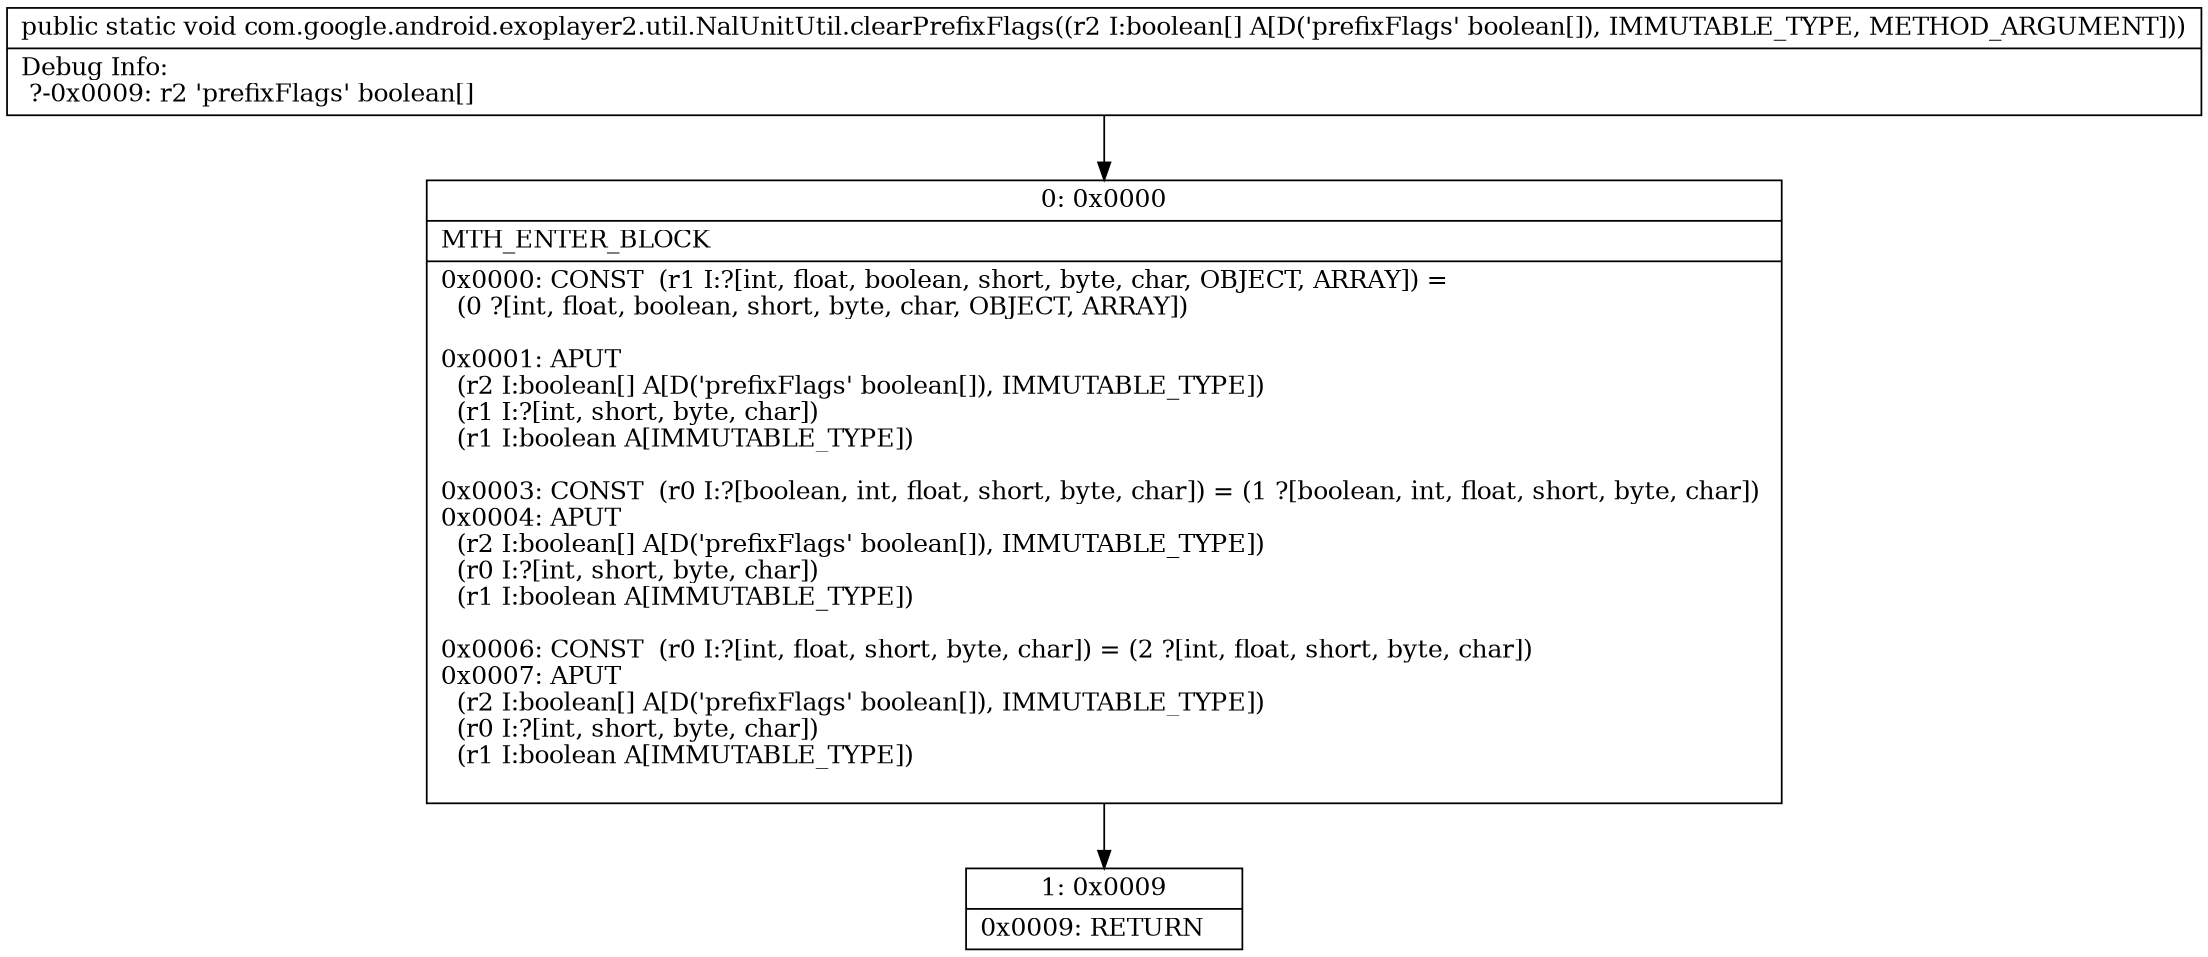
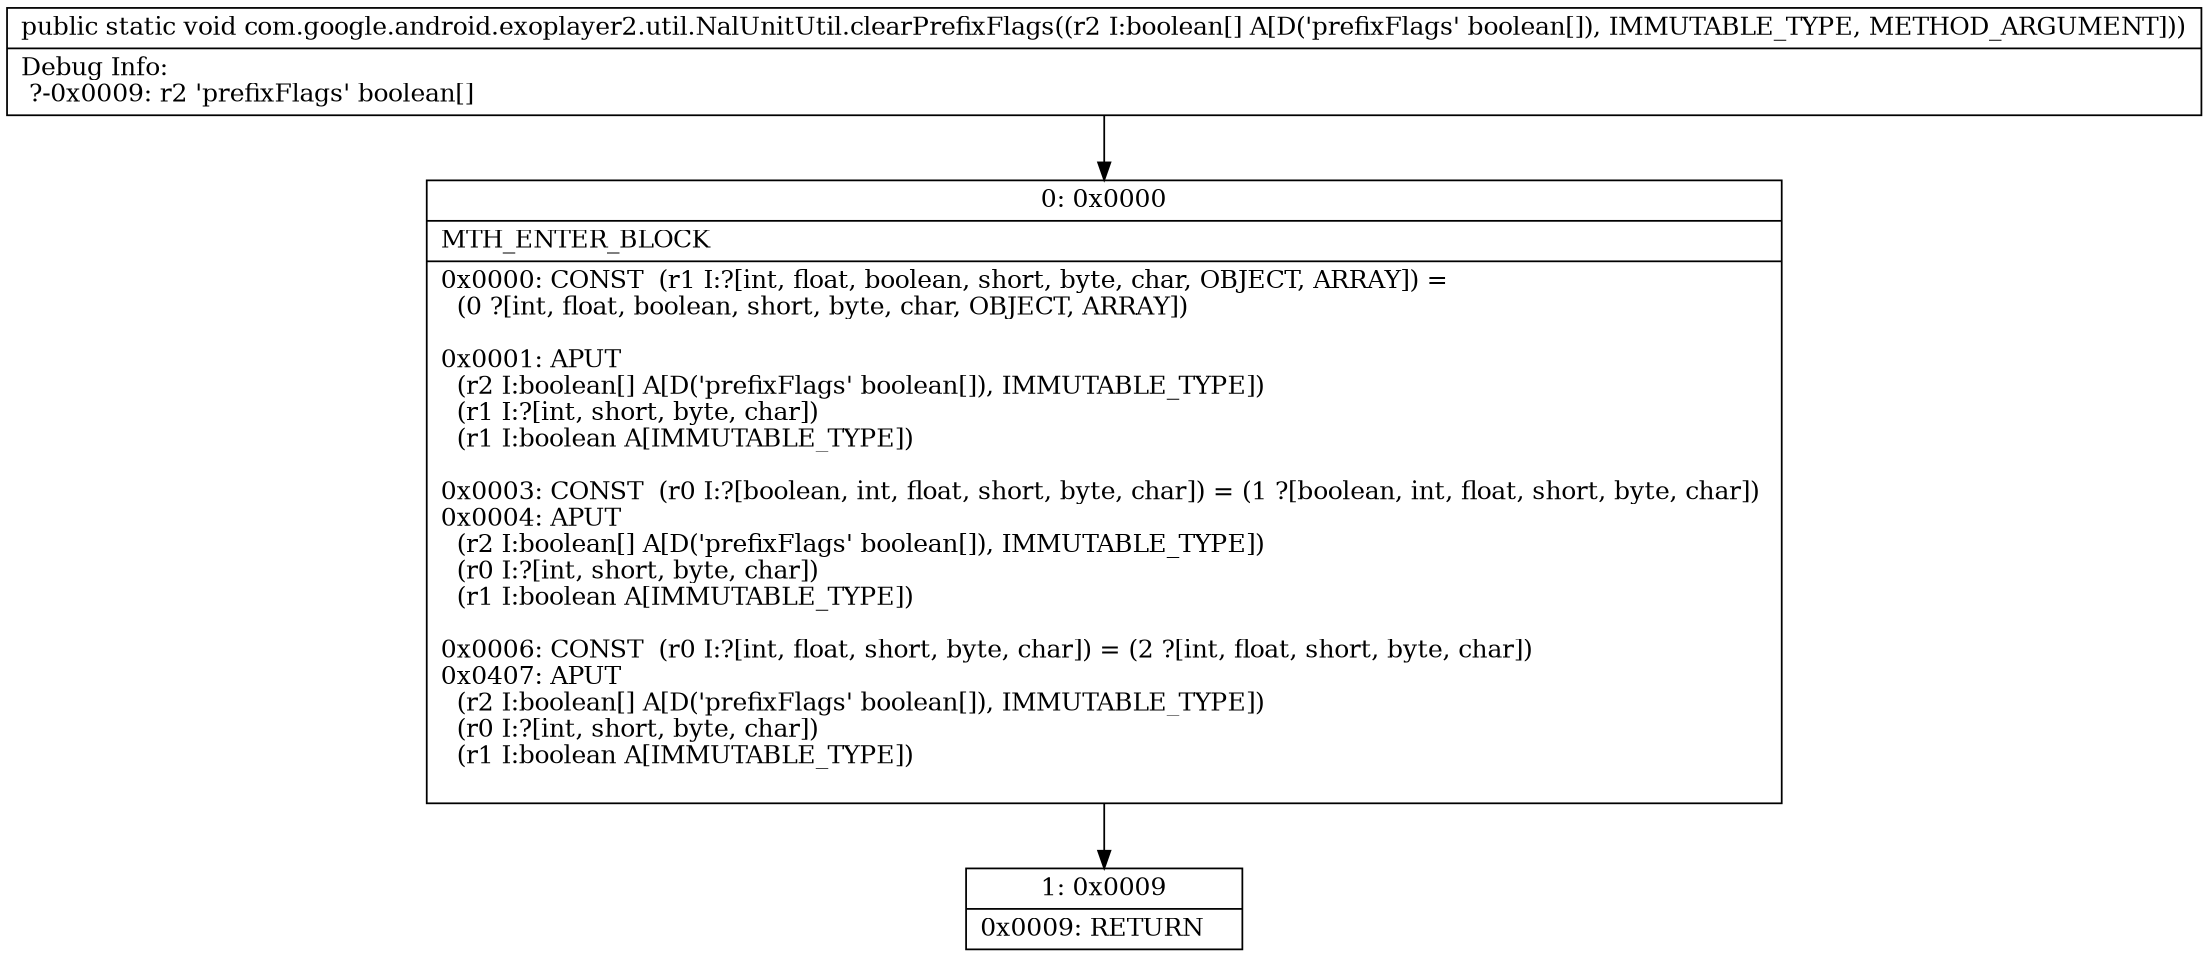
(539, 677) -> (539, 677)
